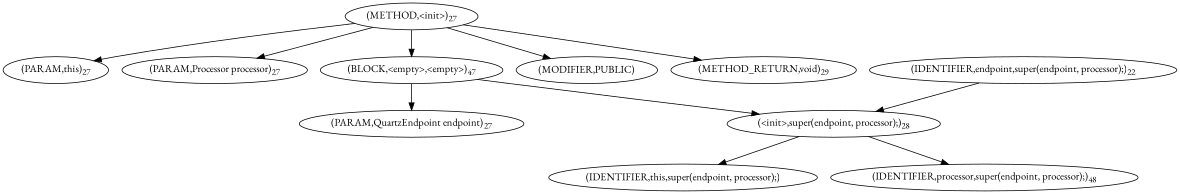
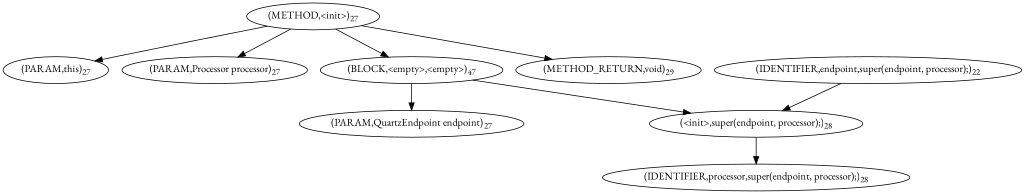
(587, 70) -> none
(1093, 176) -> (864, 176)
(683, 178) -> none
